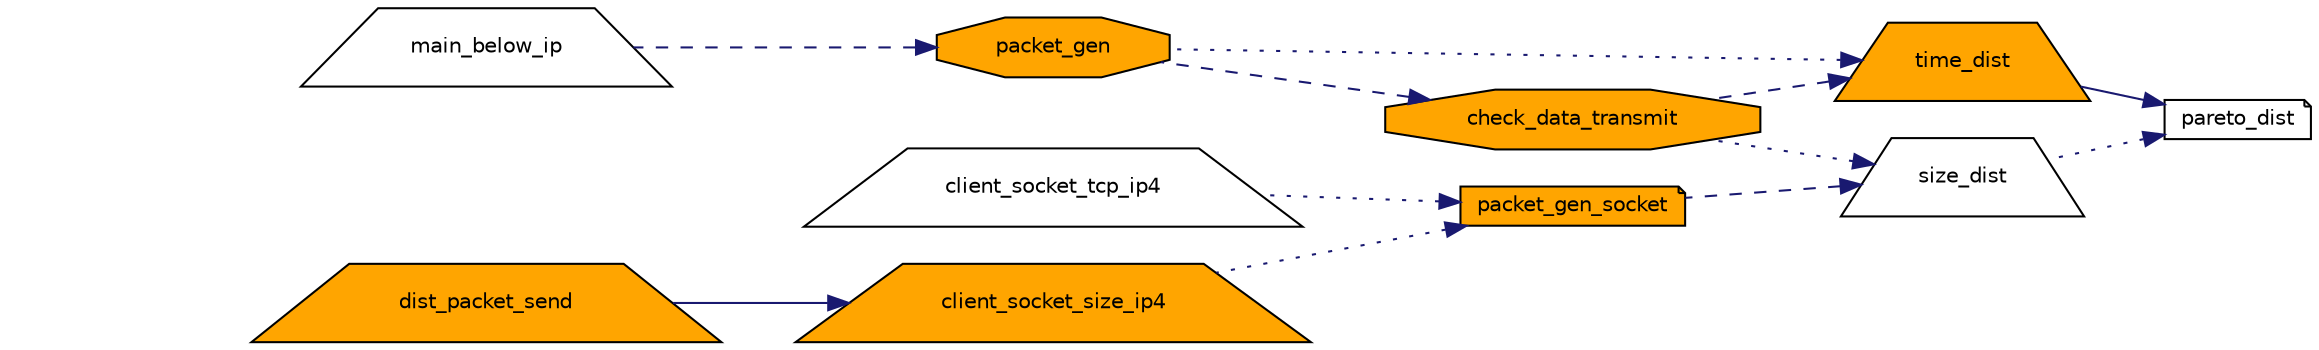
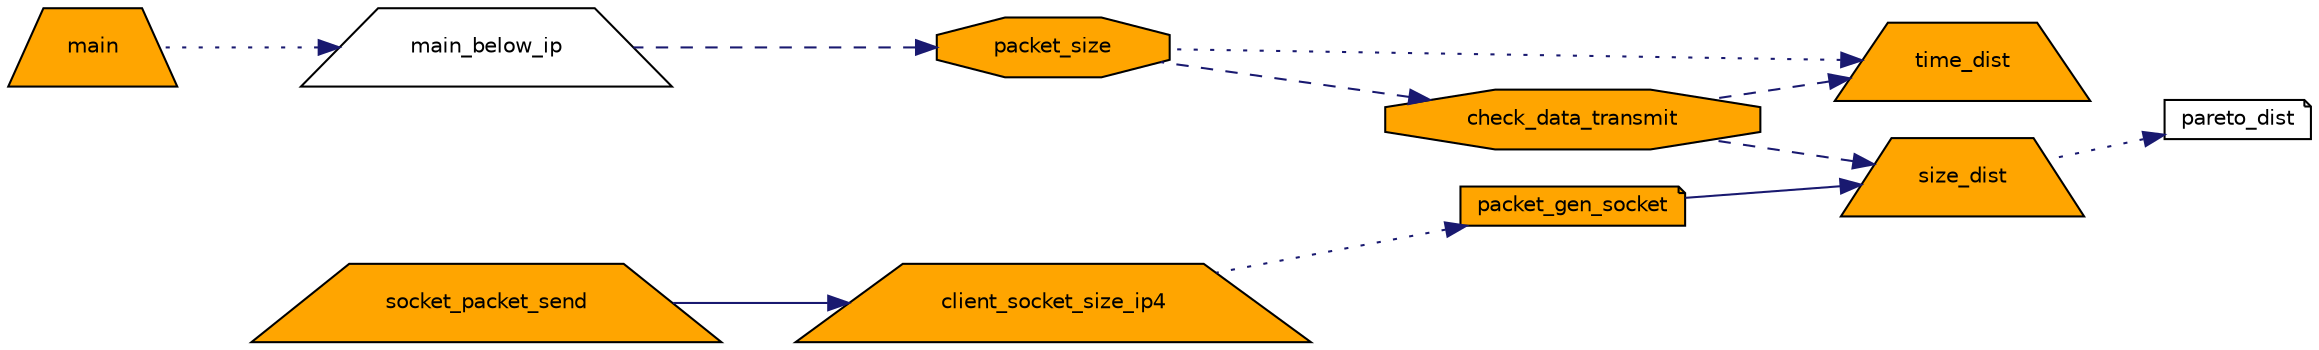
none -> (93, 47)
(1053, 47) -> (1053, 47)
(2112, 93) -> none
(1782, 151) -> (1782, 151)
(1963, 177) -> (1963, 177)
(1053, 188) -> none
(1763, 192) -> (1763, 192)
(486, 303) -> (486, 303)
